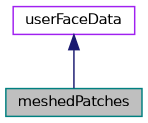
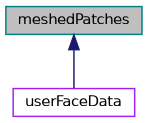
(74, 69) -> (74, 69)
